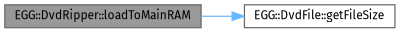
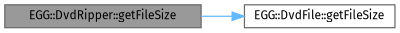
(103, 16) -> (103, 16)
